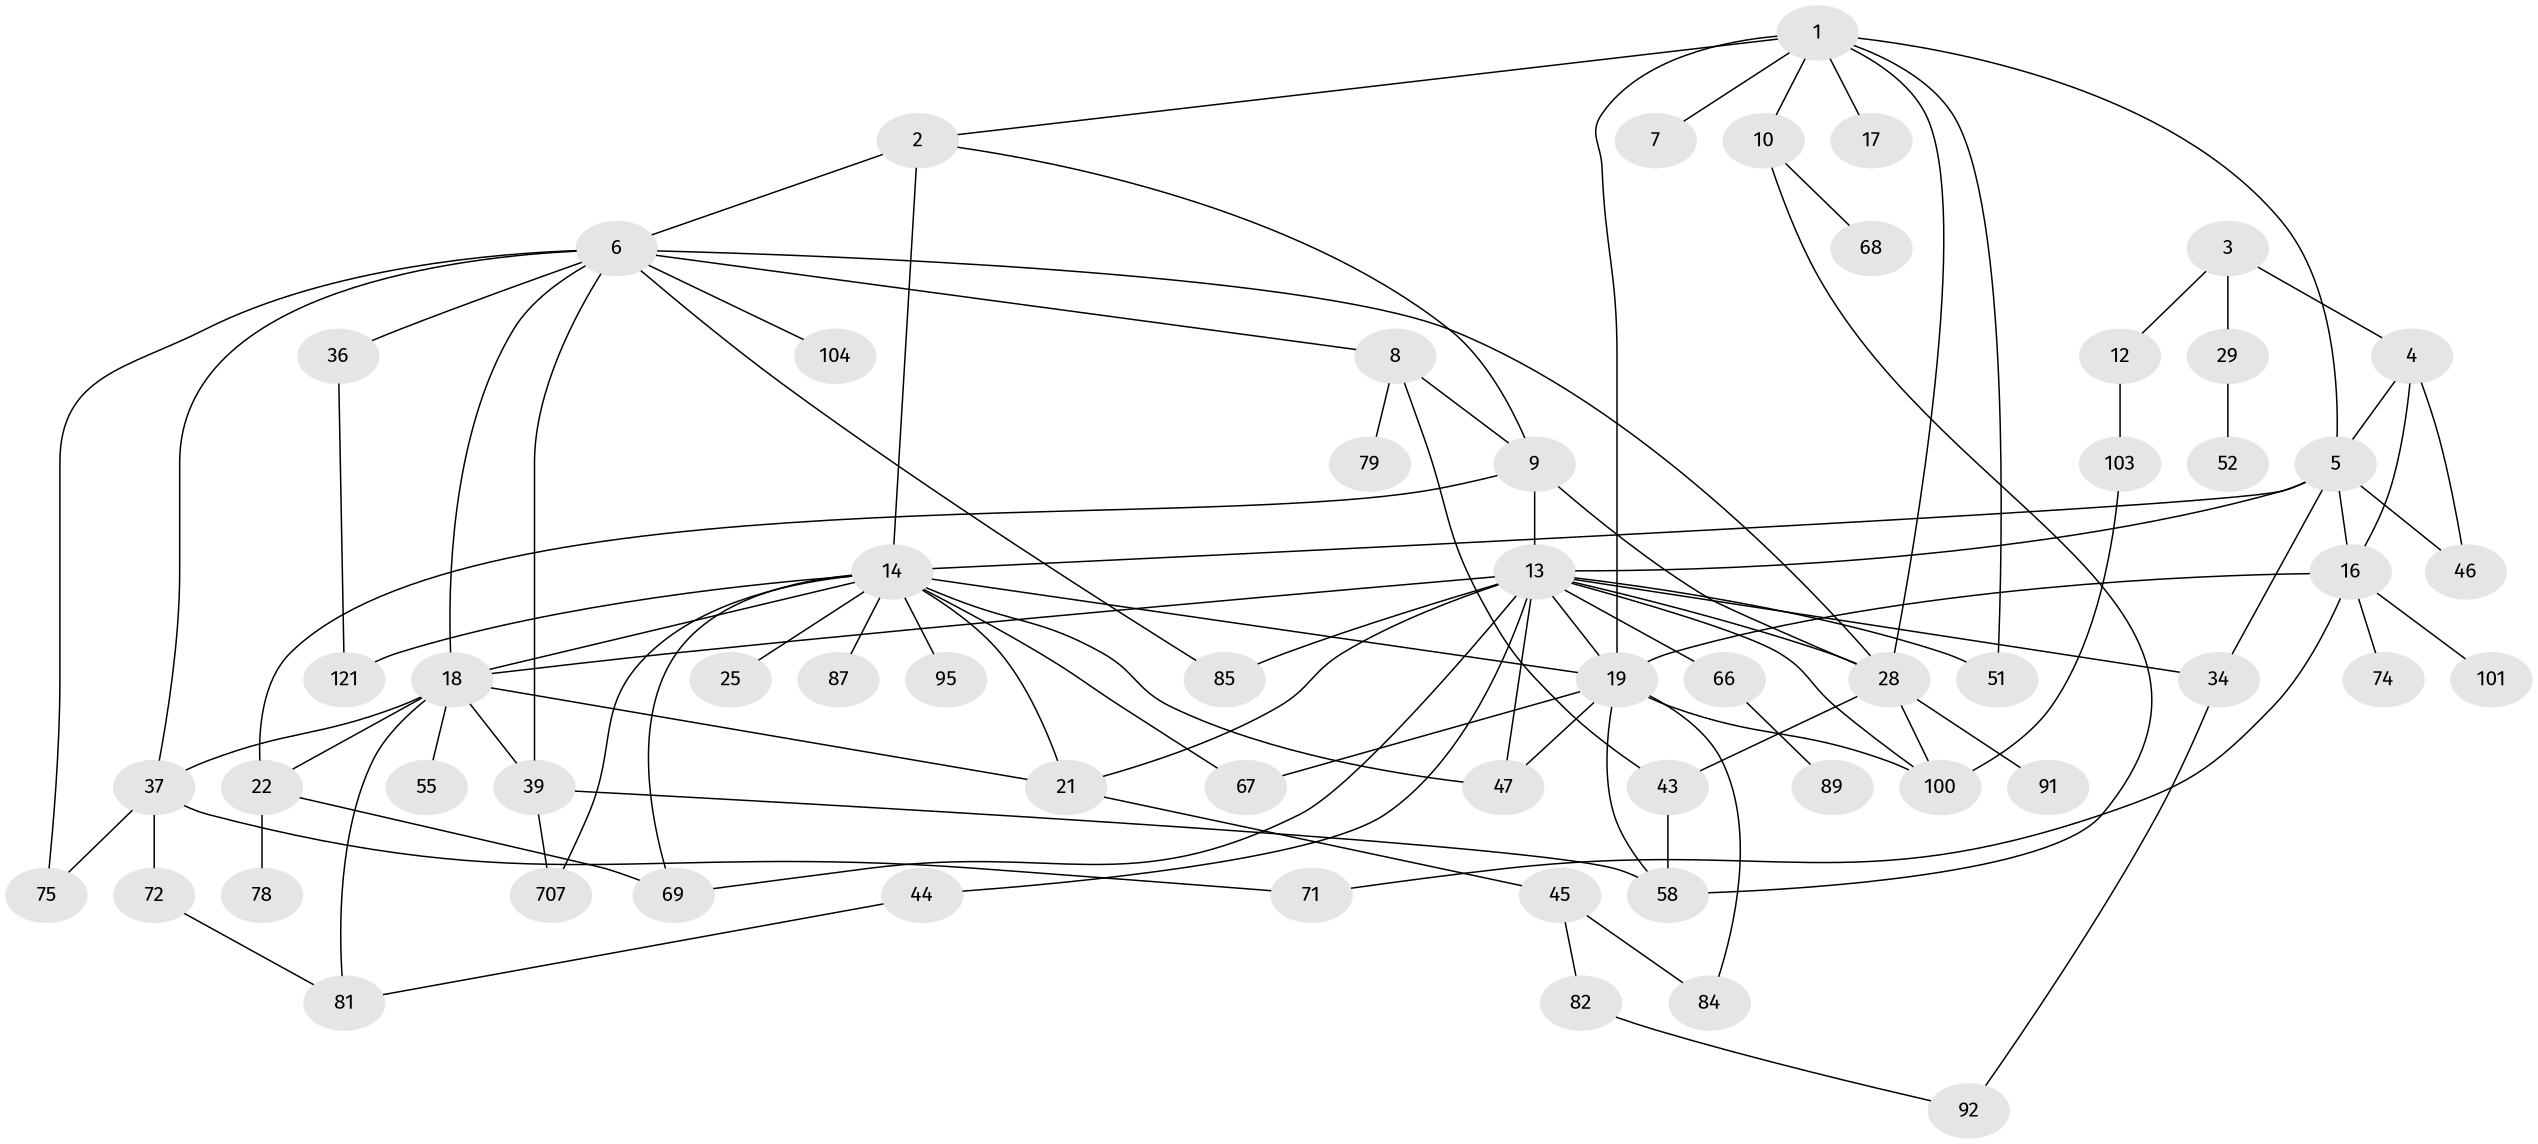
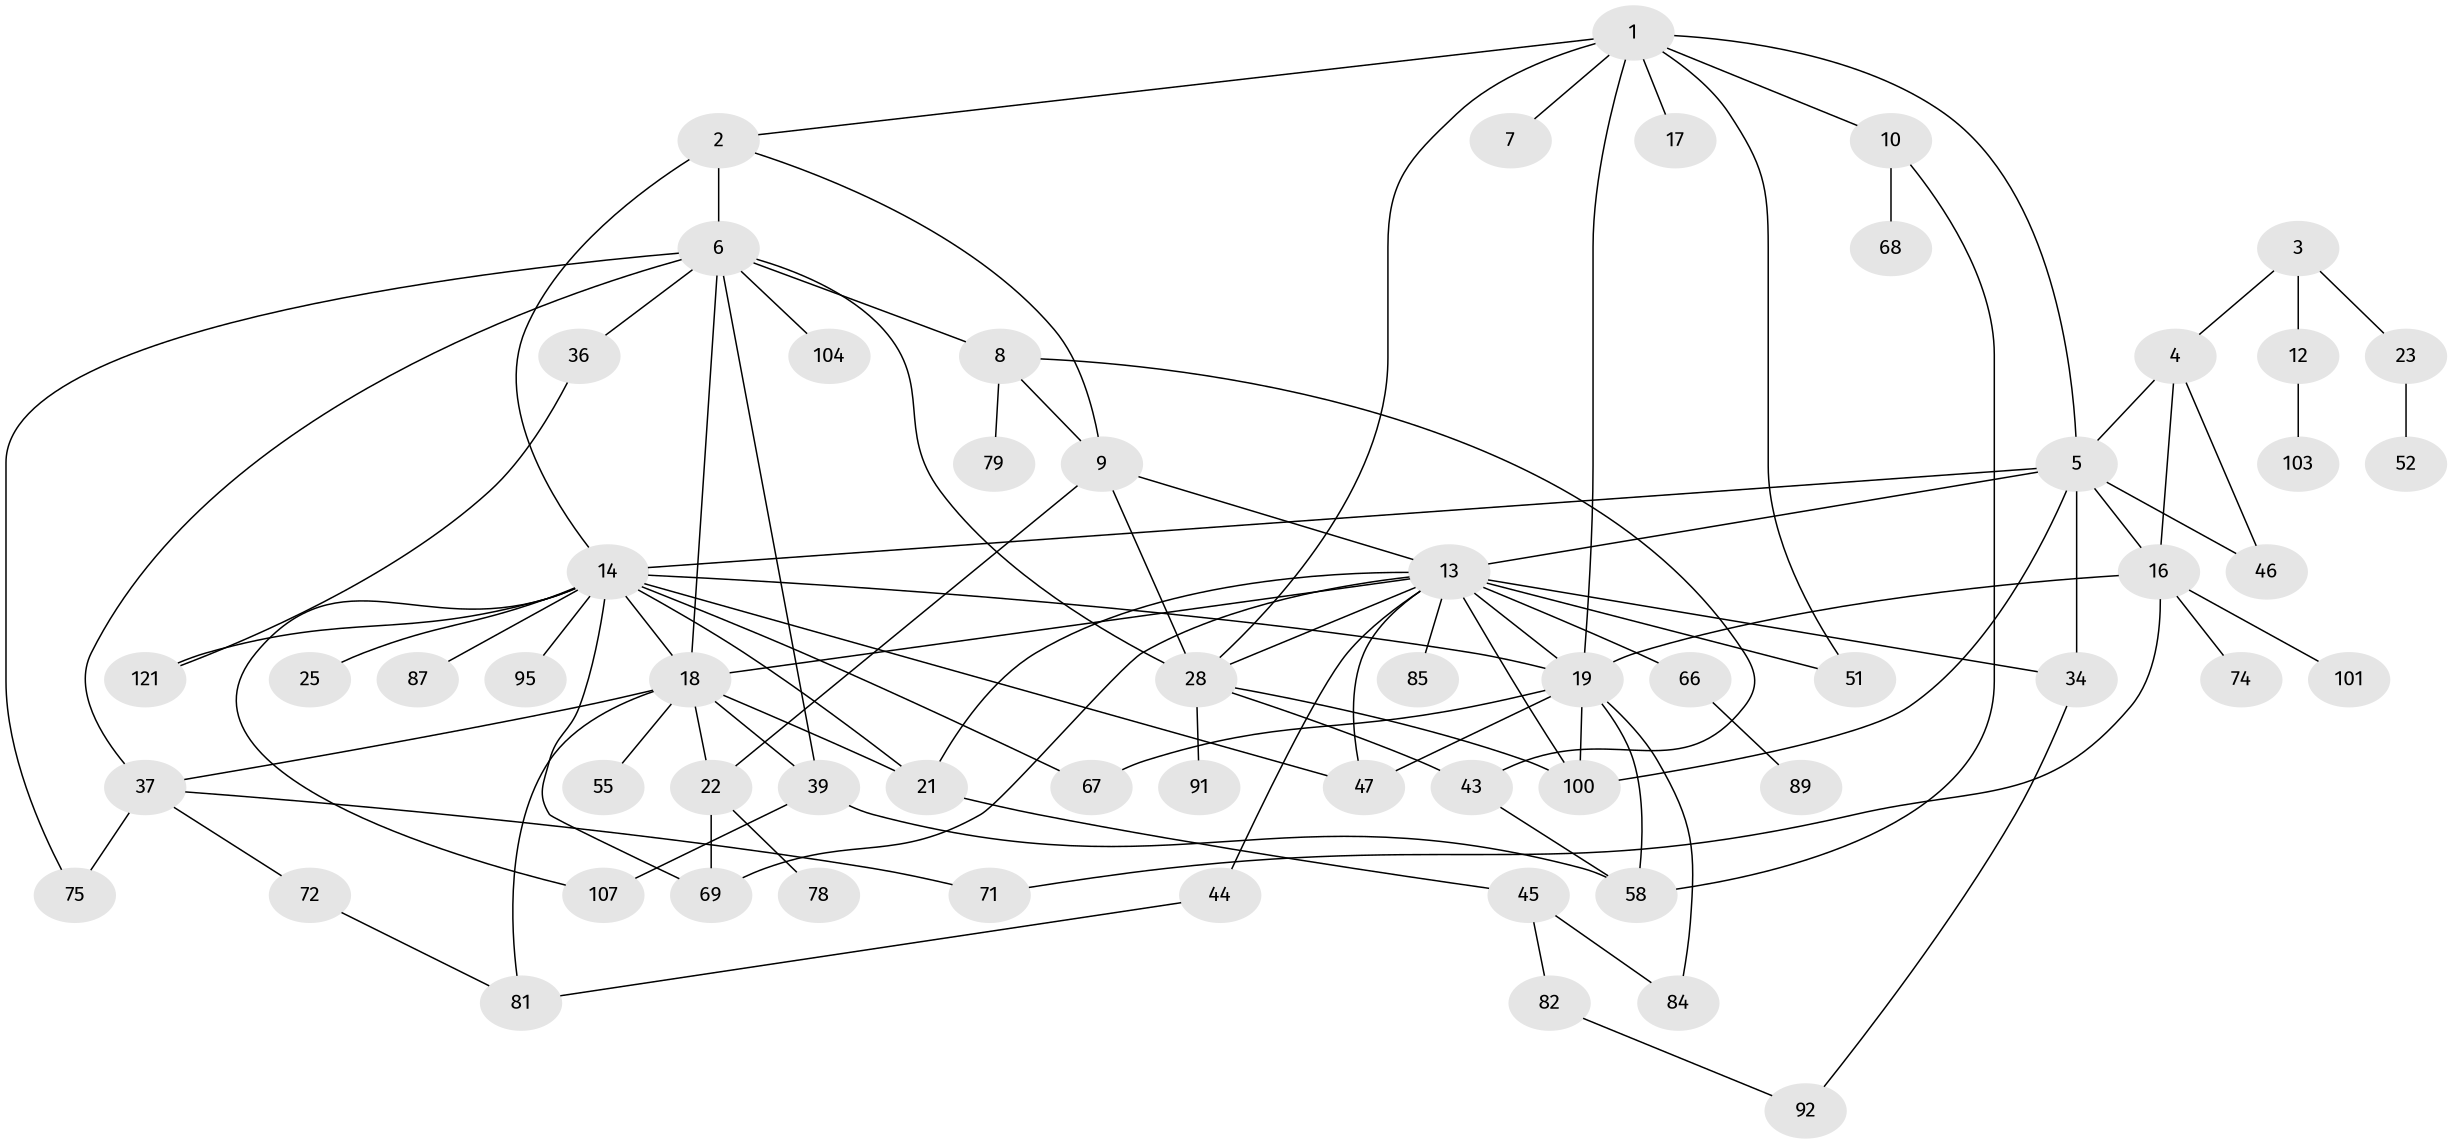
(2228, 356) -> (2406, 356)
(912, 475) -> none
(2084, 644) -> (1896, 714)
(551, 895) -> (603, 895)
